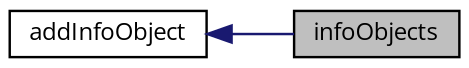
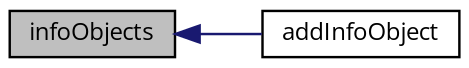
(263, 34) -> (231, 34)
